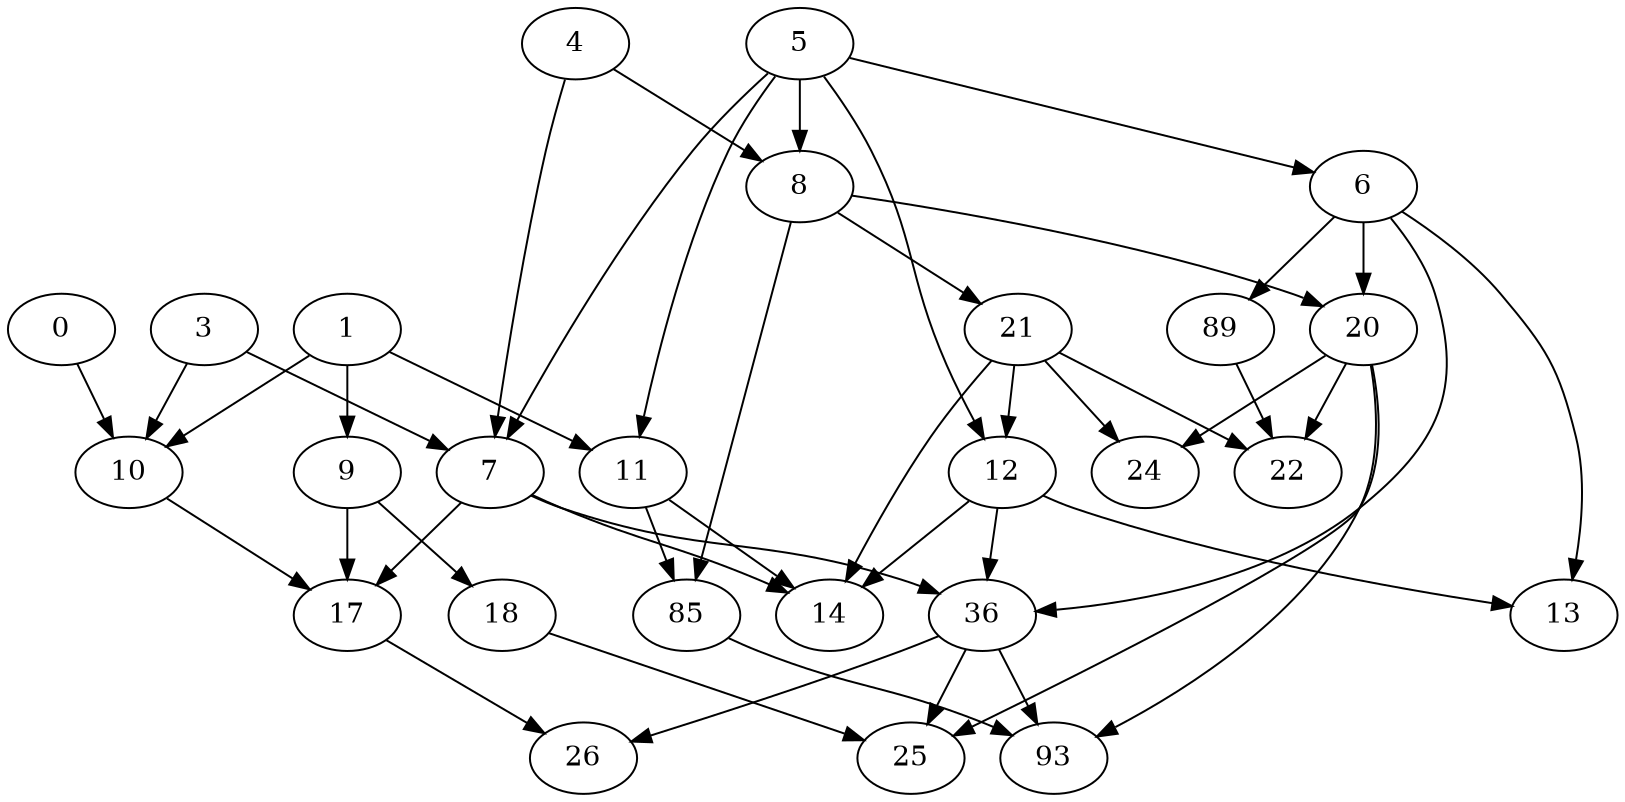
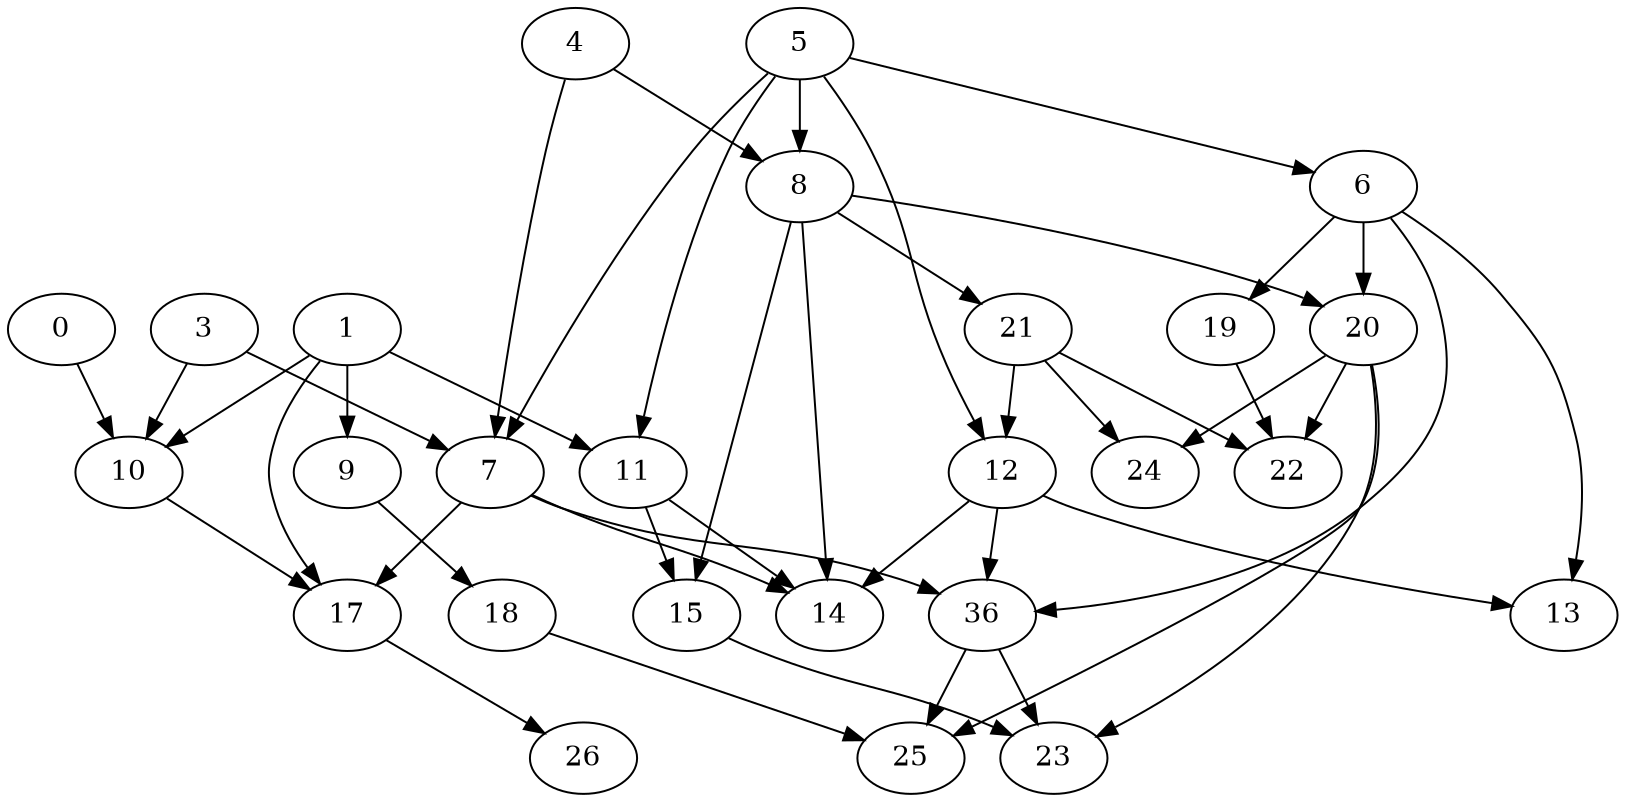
(1221, 329) -> (1221, 329)
(917, 458) -> (814, 391)
(347, 534) -> (270, 462)
(687, 615) -> (687, 615)
(796, 688) -> none
(1054, 758) -> (1054, 758)
